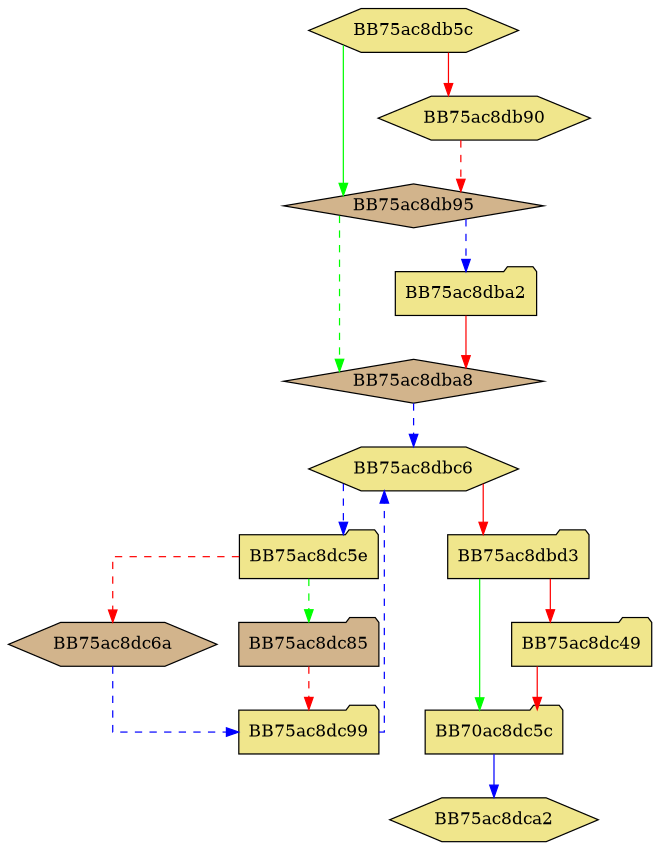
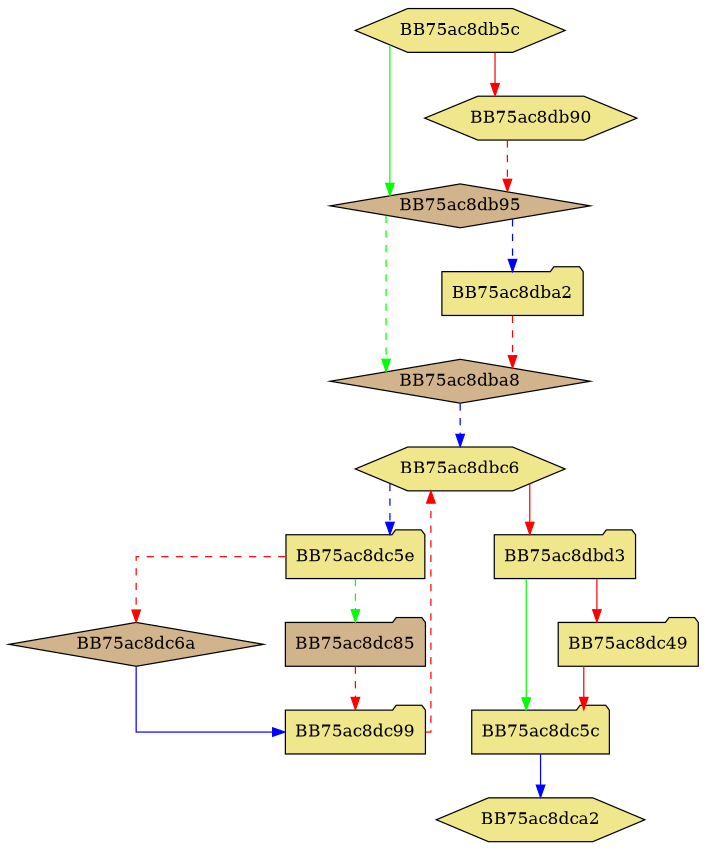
(466, 336) -> (513, 336)
(384, 620) -> (431, 620)
(113, 644) -> (136, 644)
(137, 732) -> (172, 732)
(494, 732) -> (541, 732)
